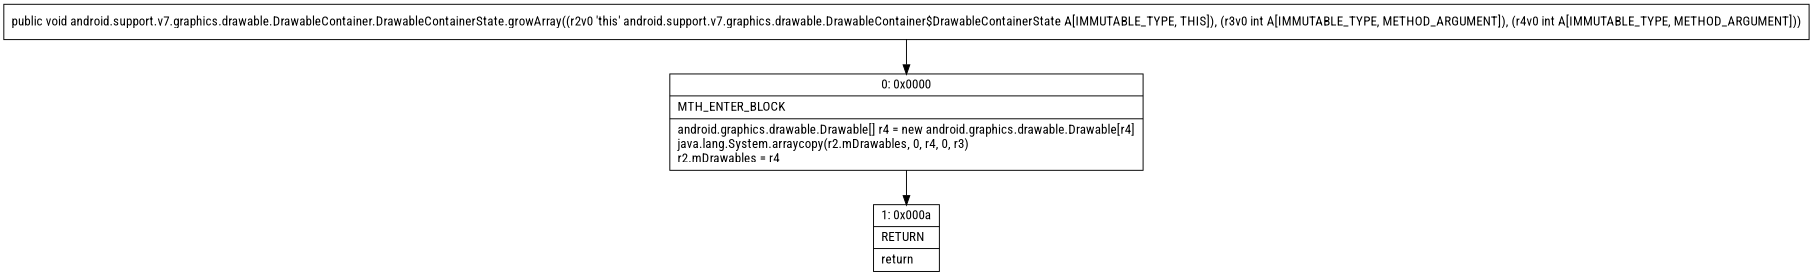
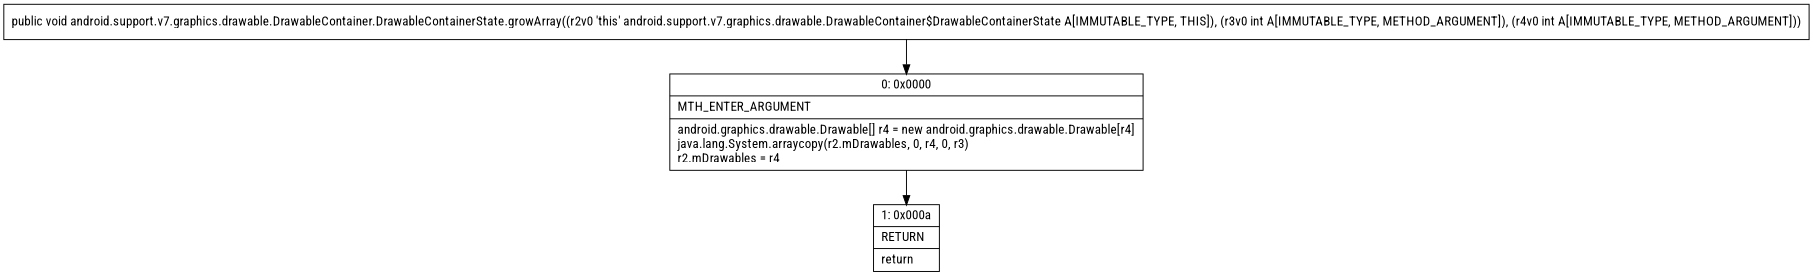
(732, 107) -> (745, 107)
